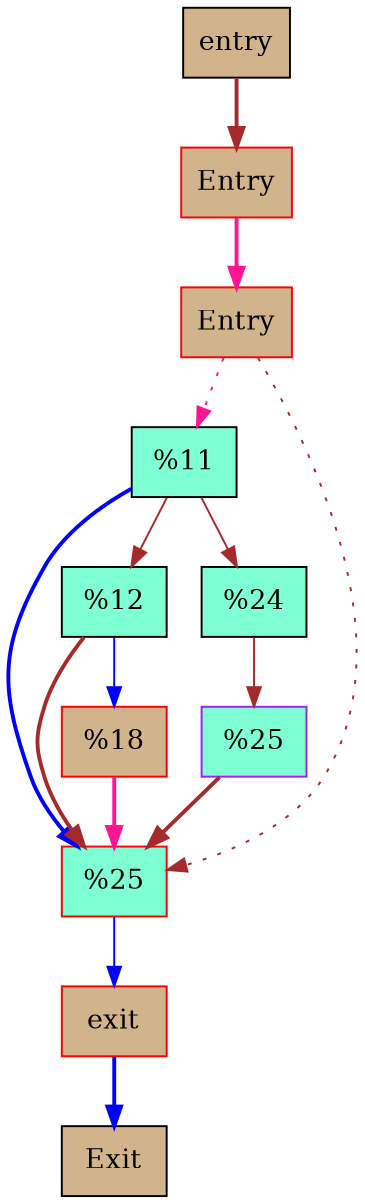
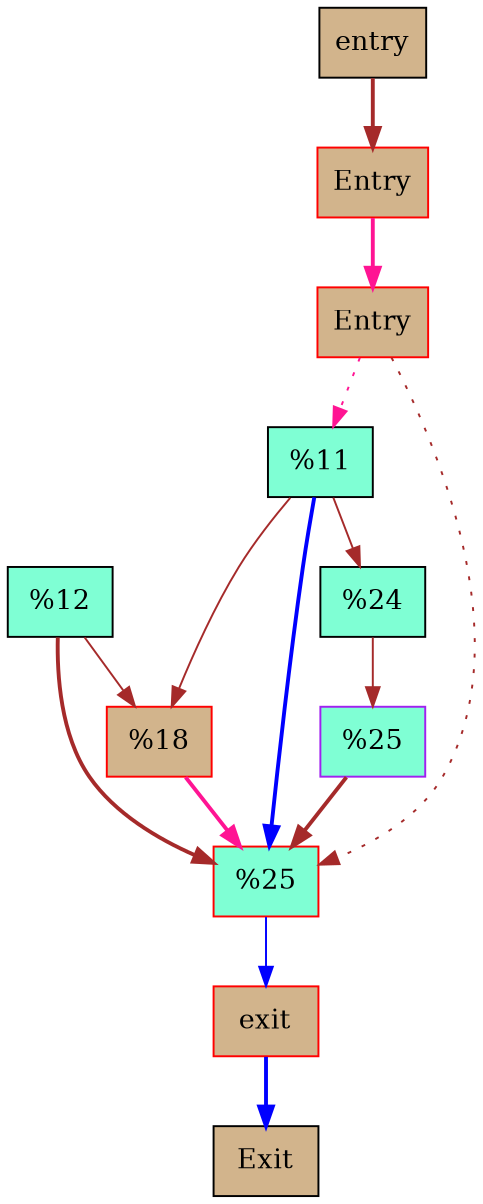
(154, 523) -> (226, 588)
(114, 662) -> (104, 664)
